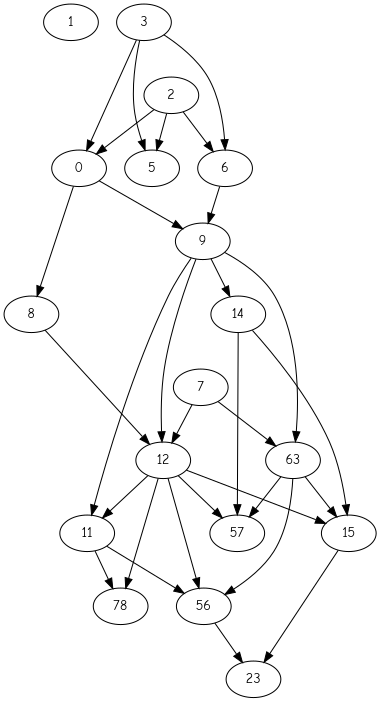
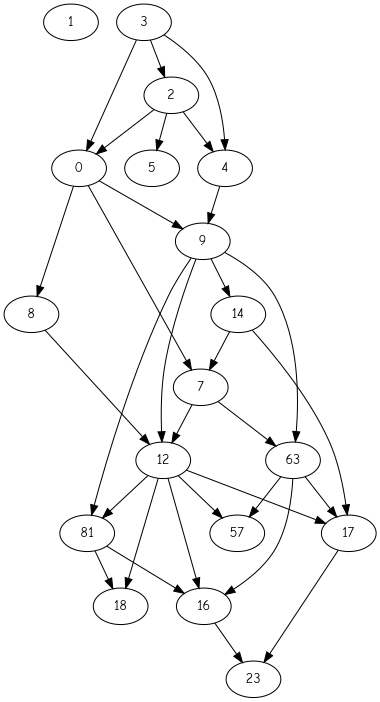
(133, 91) -> (156, 54)
(225, 168) -> (225, 168)
none -> (137, 273)
(238, 427) -> (222, 346)
(87, 533) -> (87, 533)
(349, 533) -> (349, 533)
(121, 606) -> (121, 606)
(204, 606) -> (204, 606)
